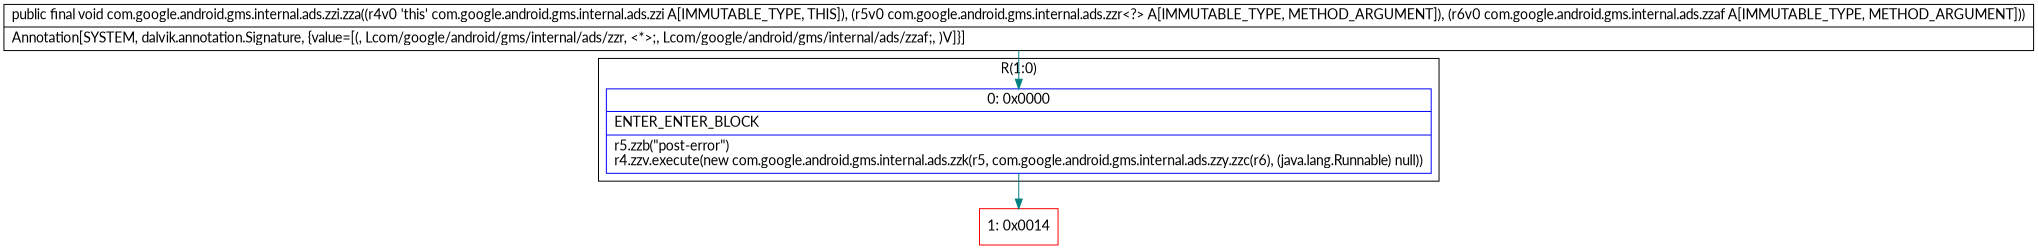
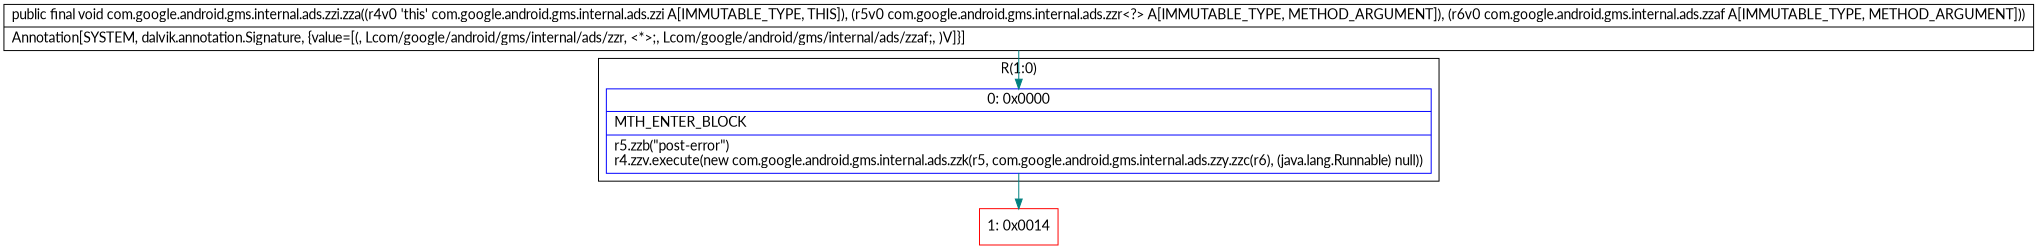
(687, 123) -> (680, 123)
